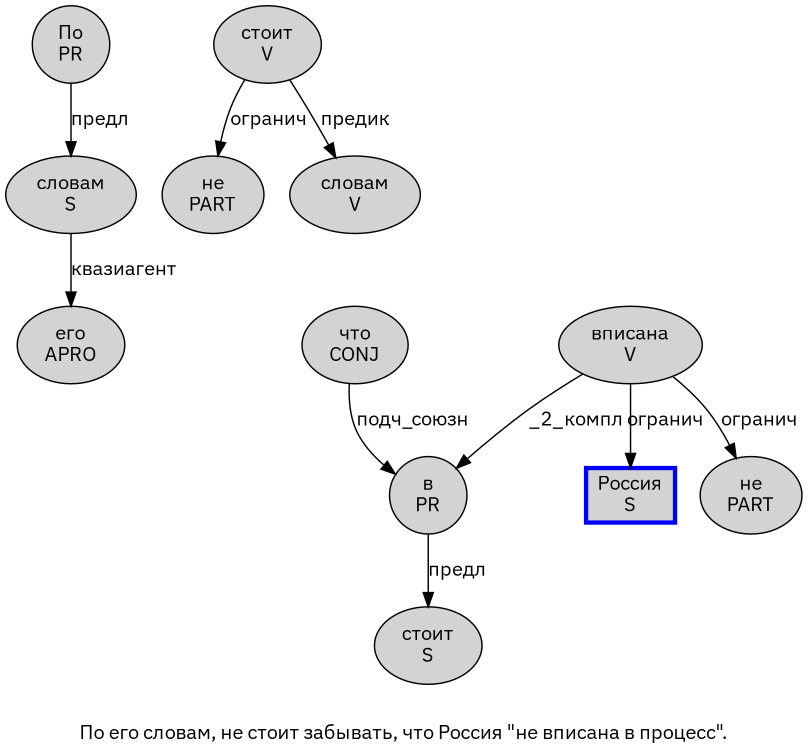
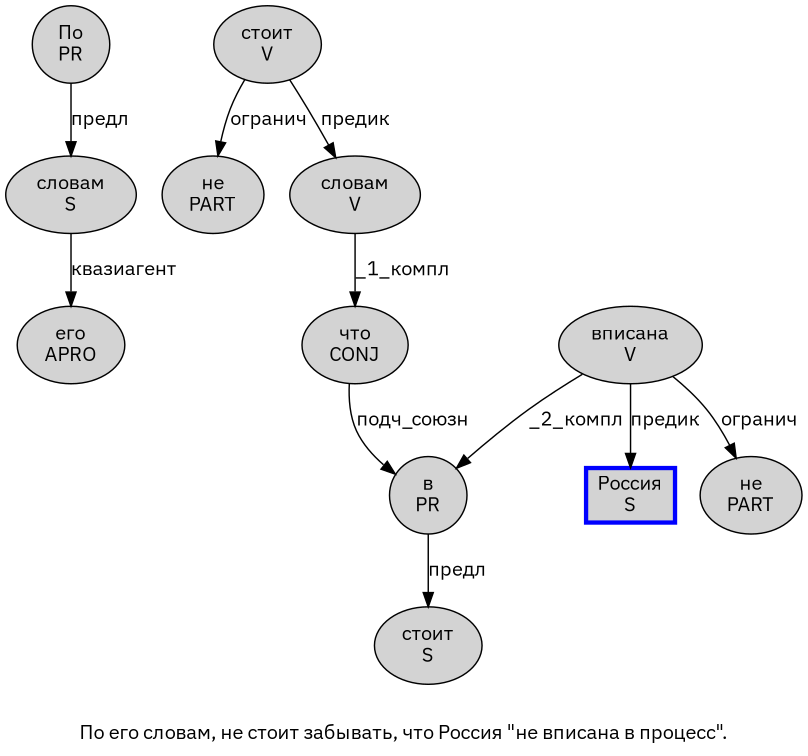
none -> (355, 262)
(666, 420) -> (666, 420)
